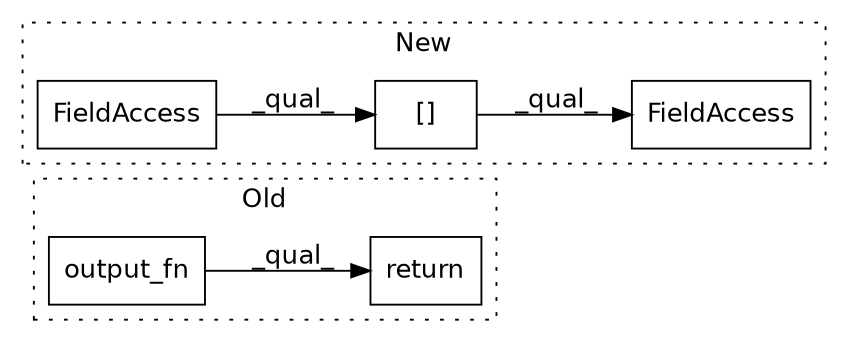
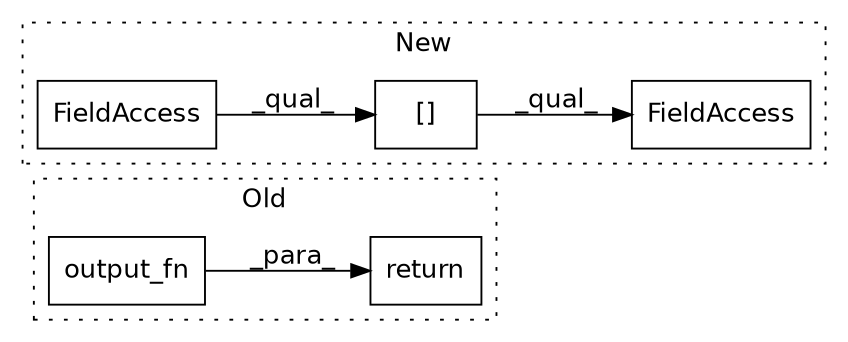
(293, 257) -> (293, 257)
